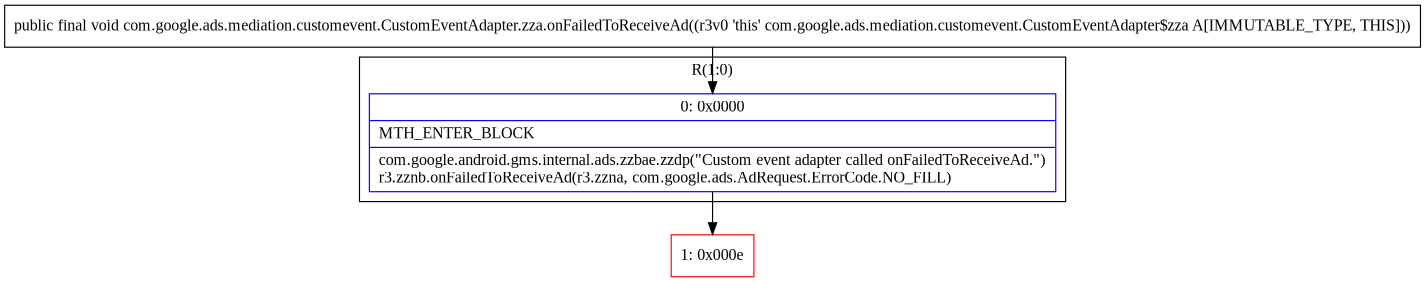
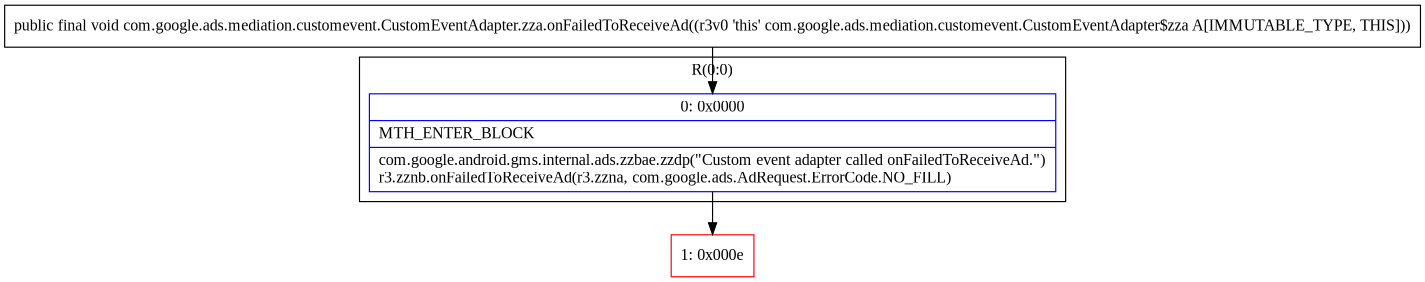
(713, 70) -> (713, 70)
